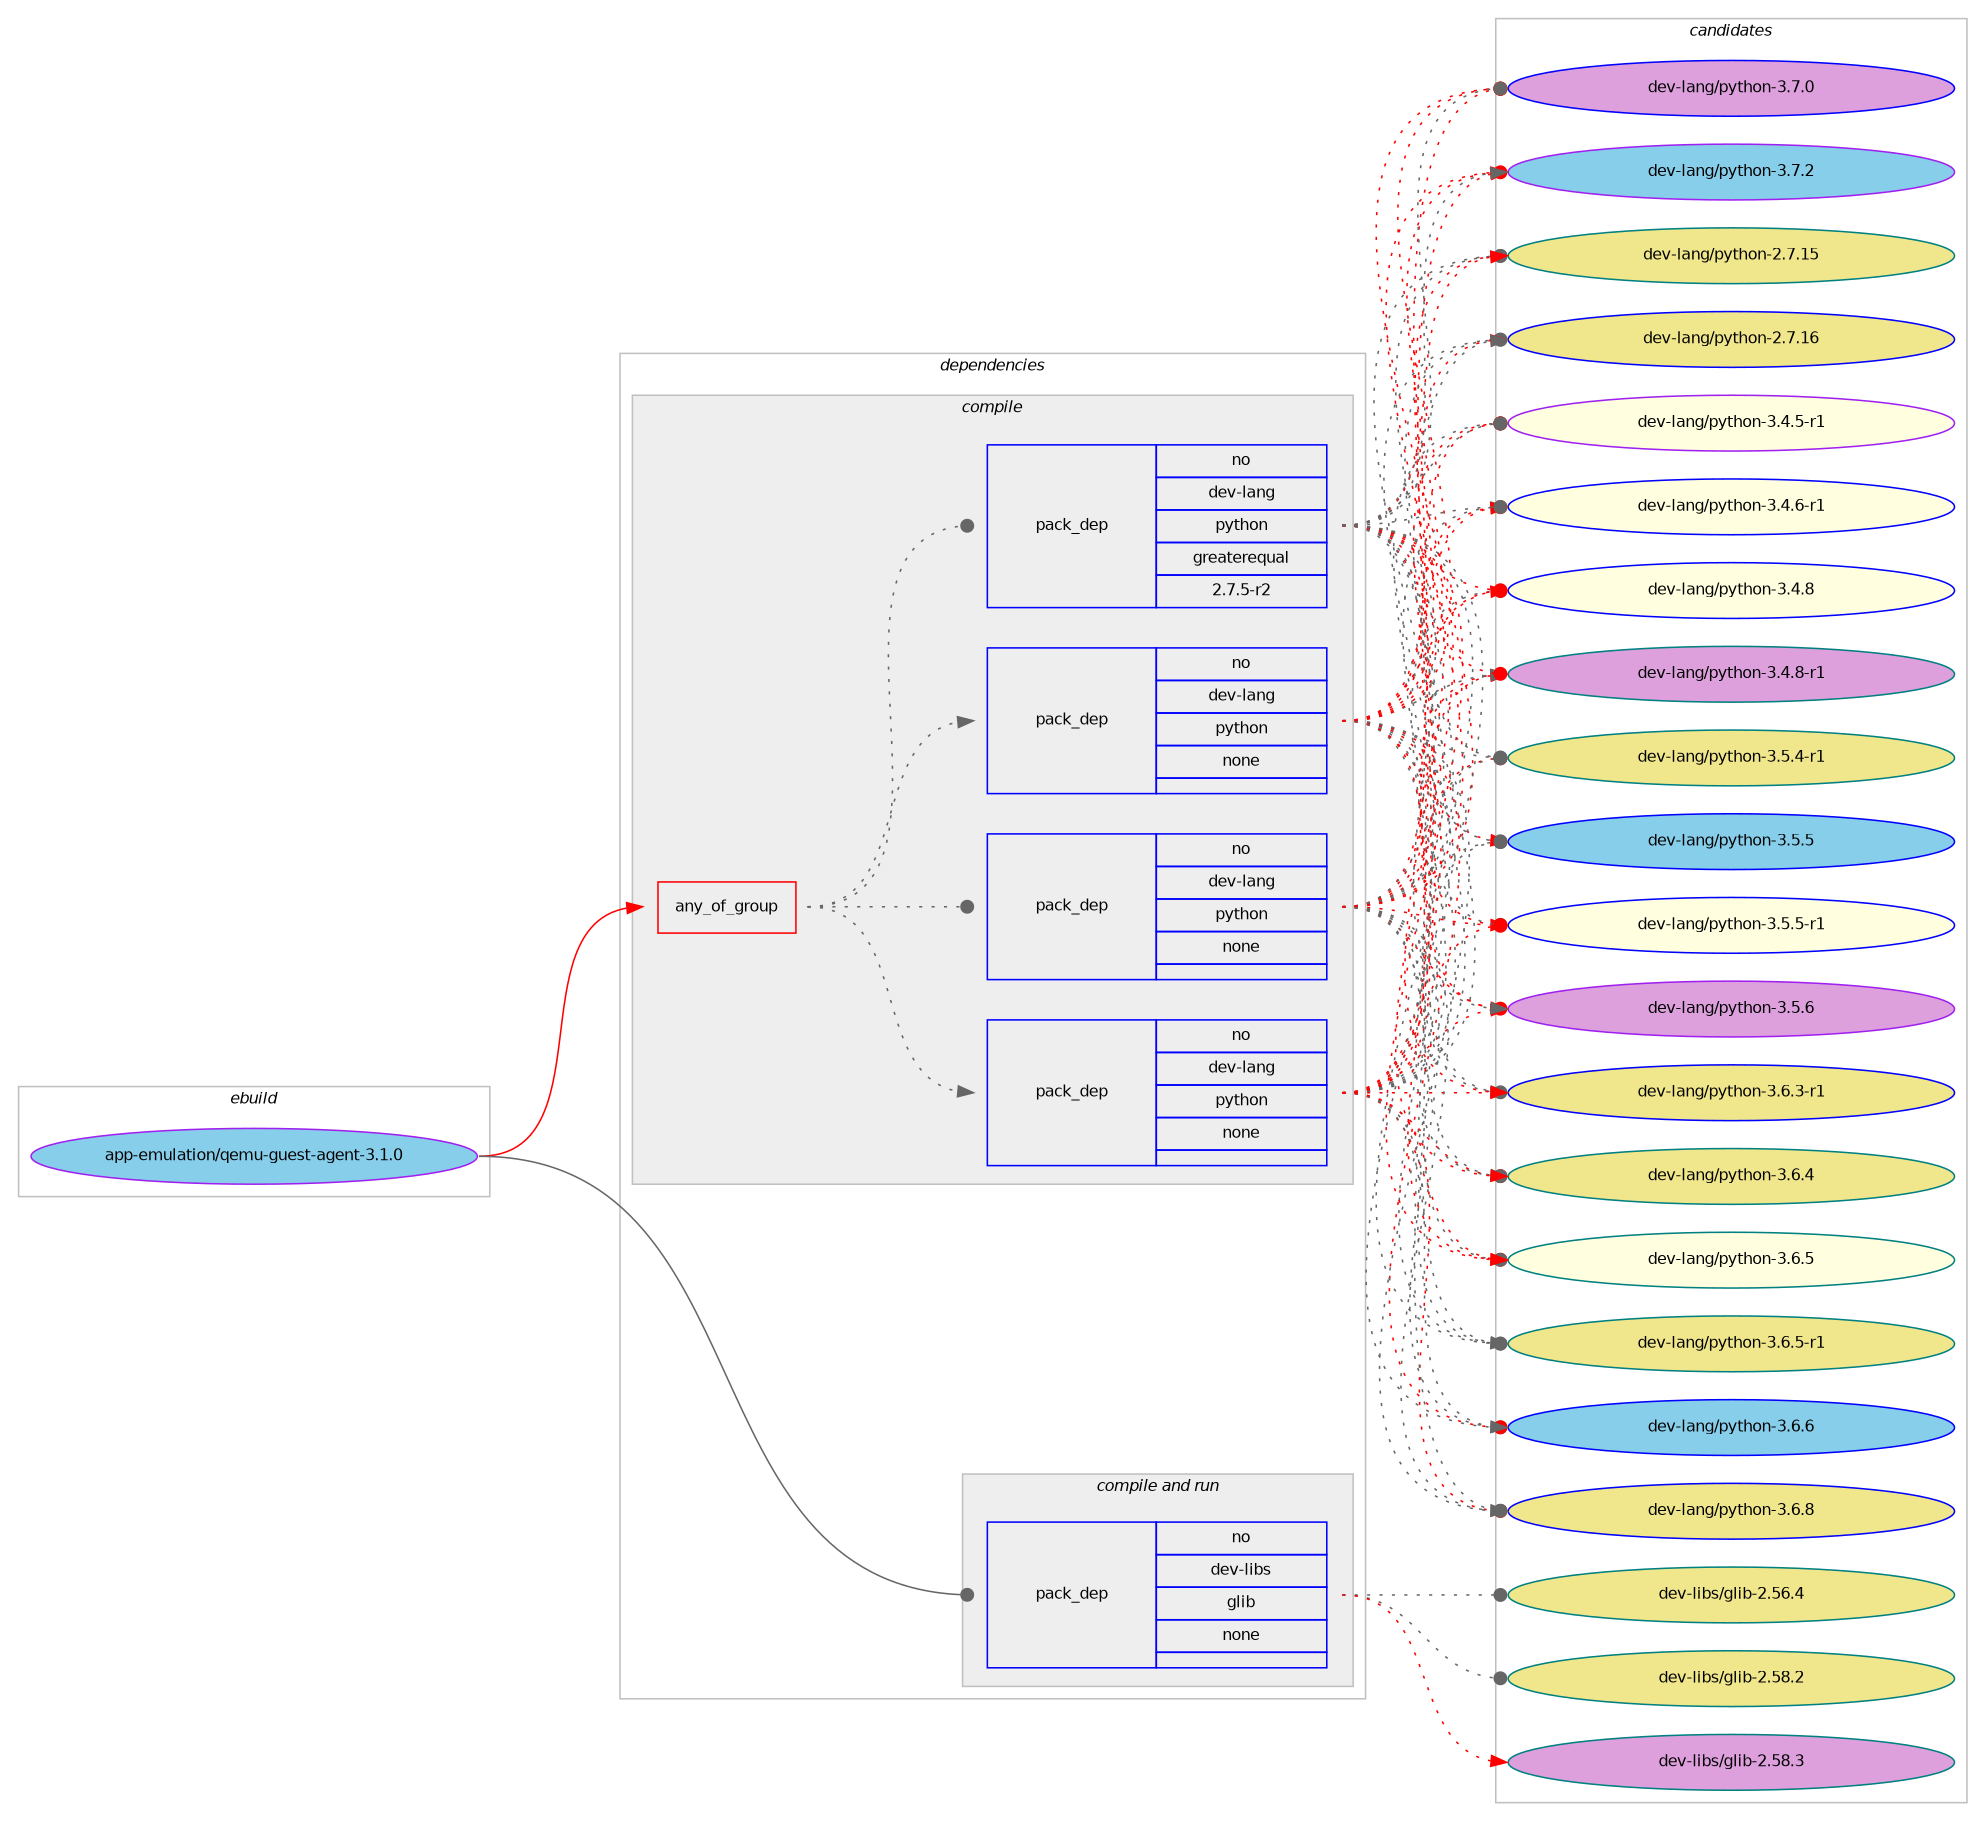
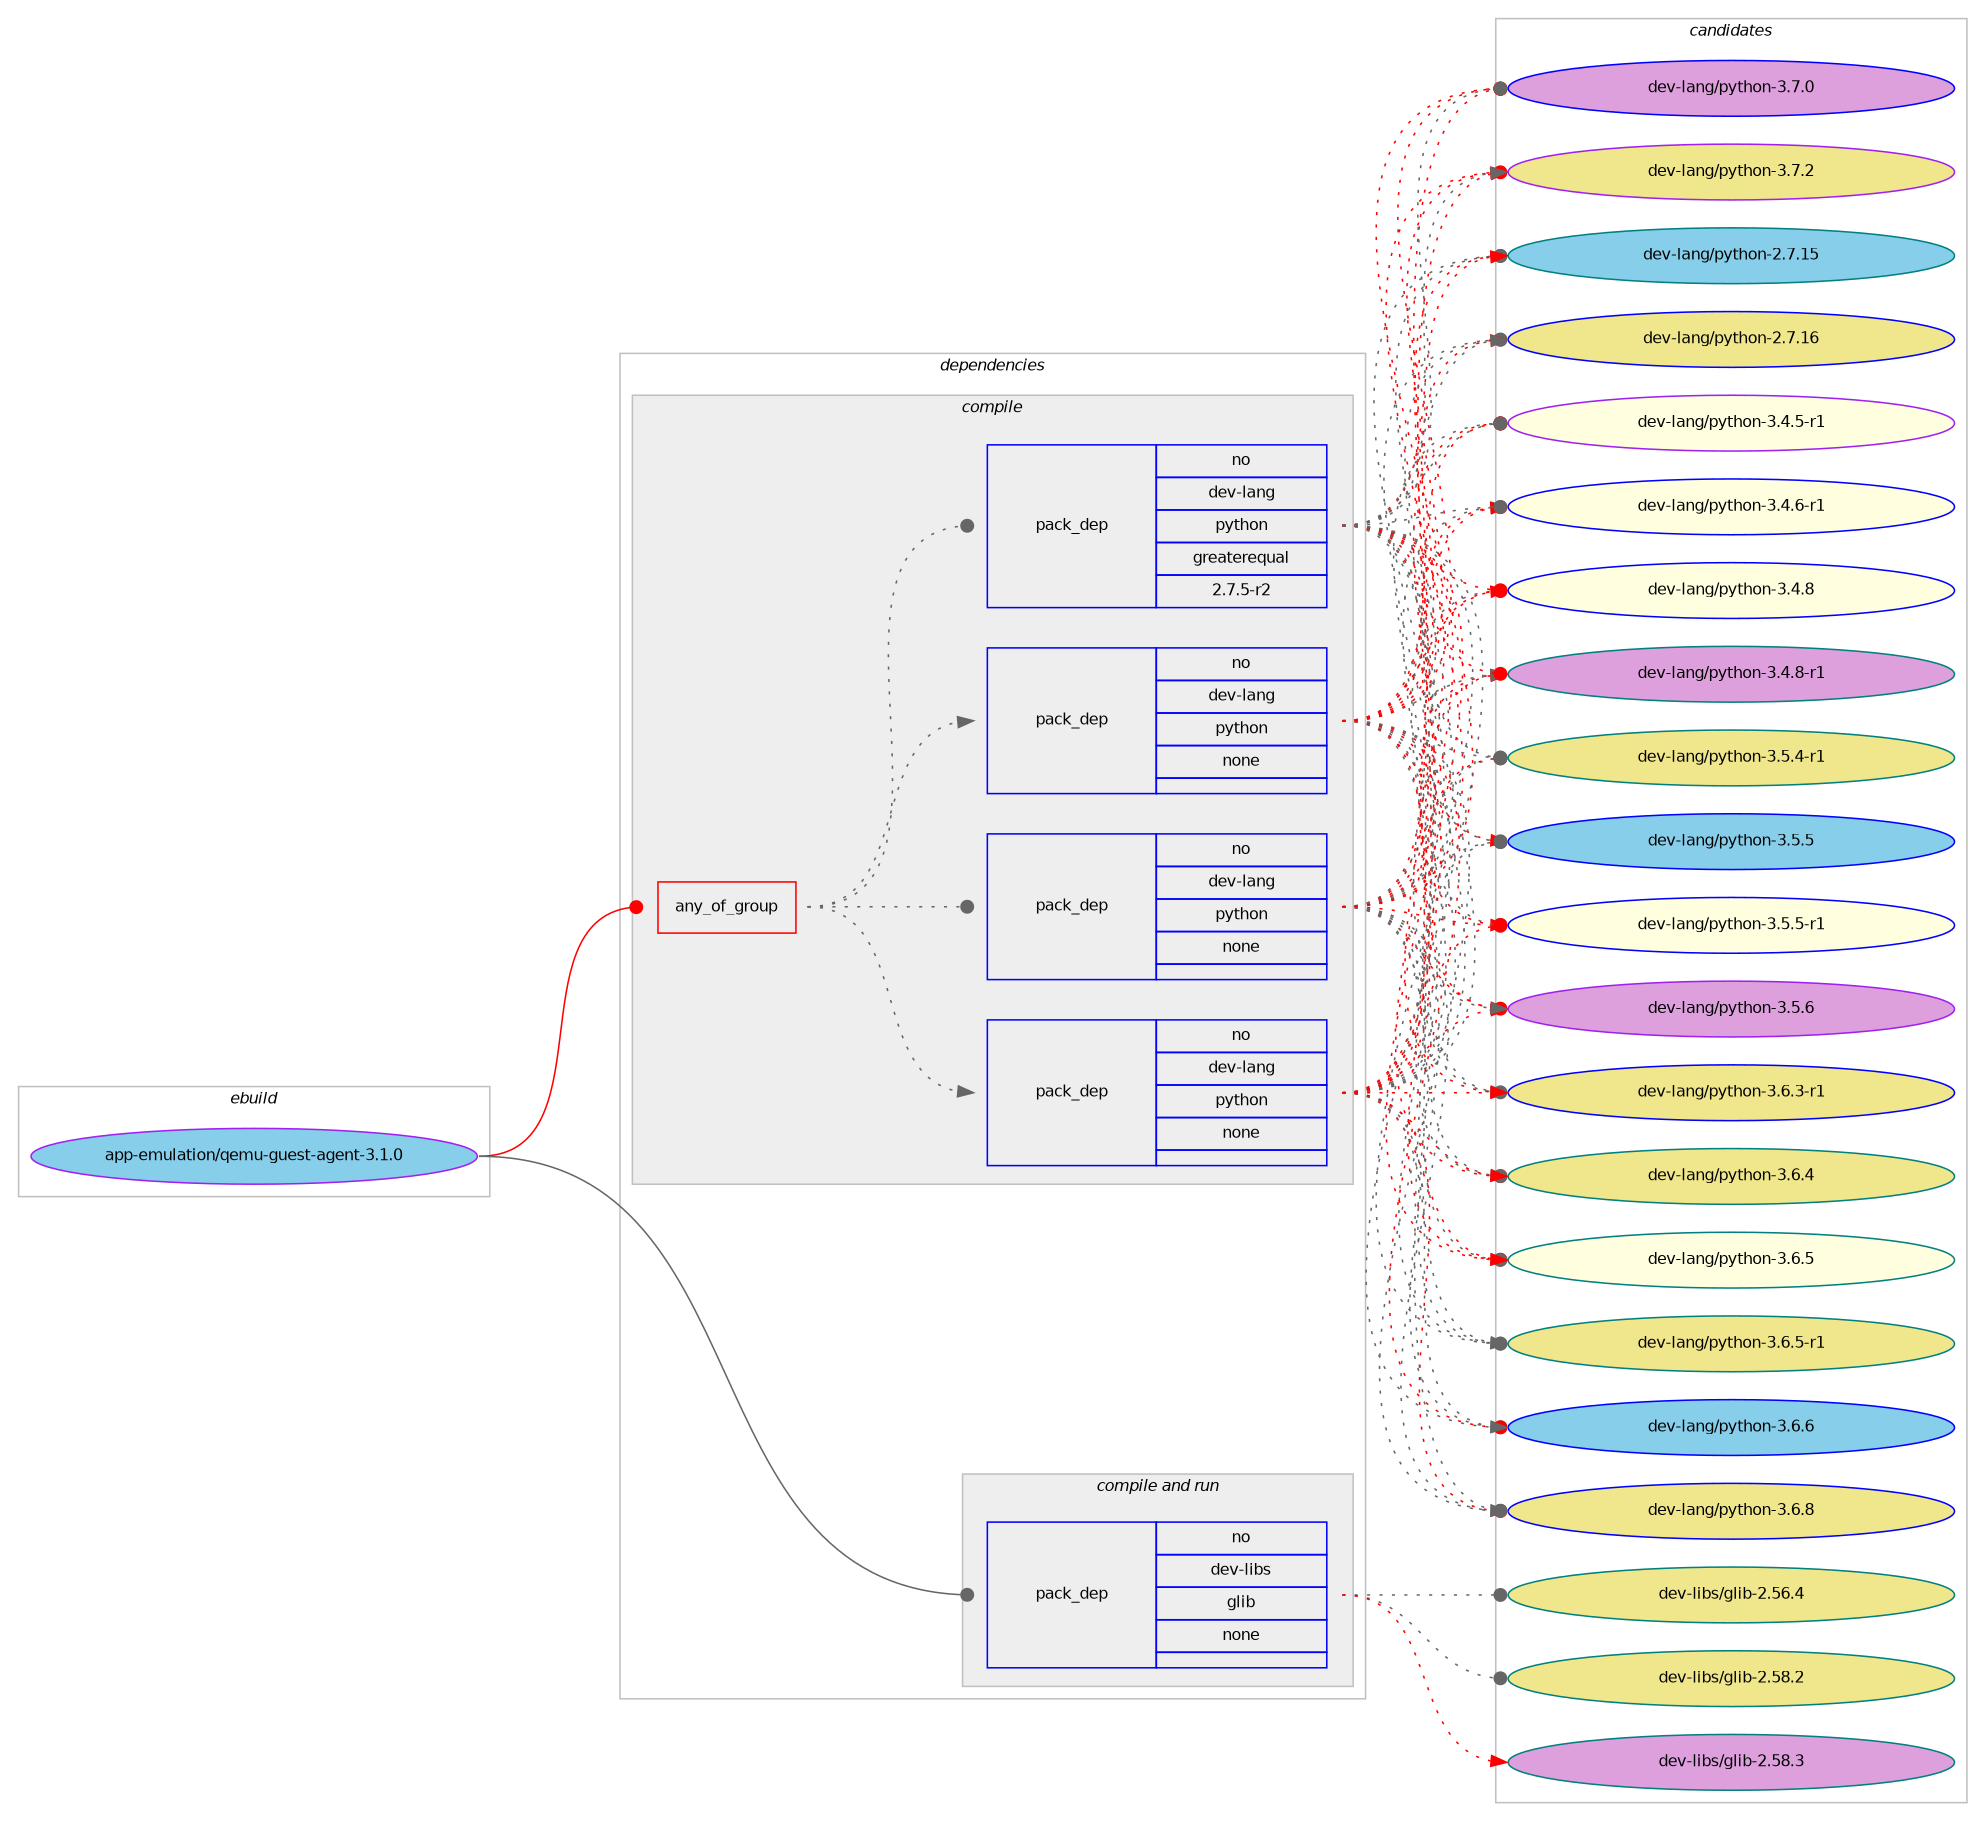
(1731, 172) -> (1731, 172)
(1731, 256) -> (1731, 256)
(560, 1039) -> (560, 1038)
